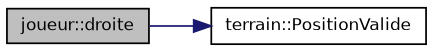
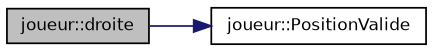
(319, 26) -> (319, 26)
